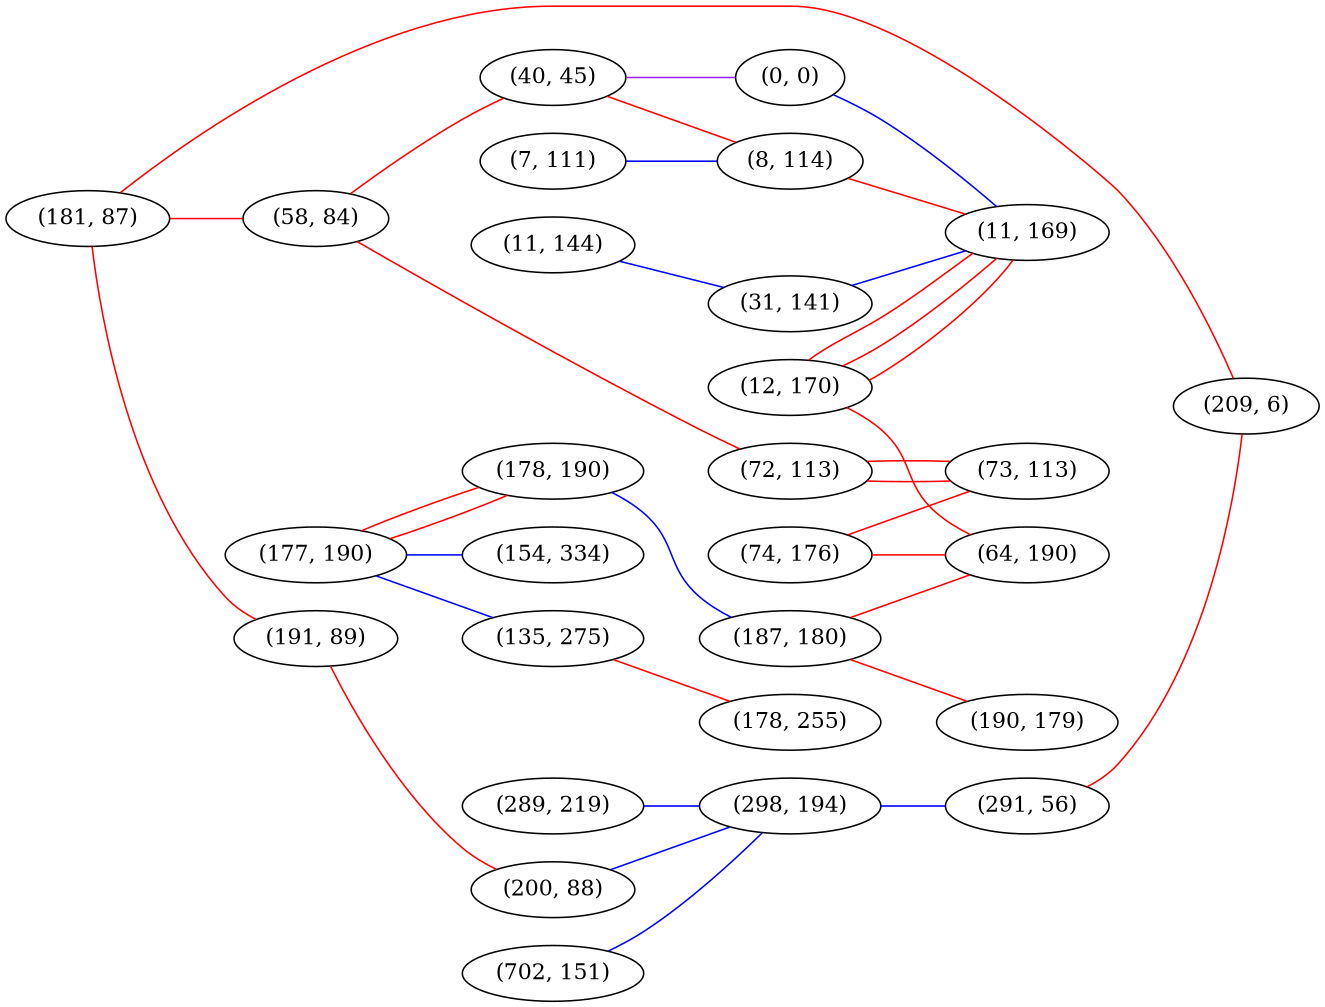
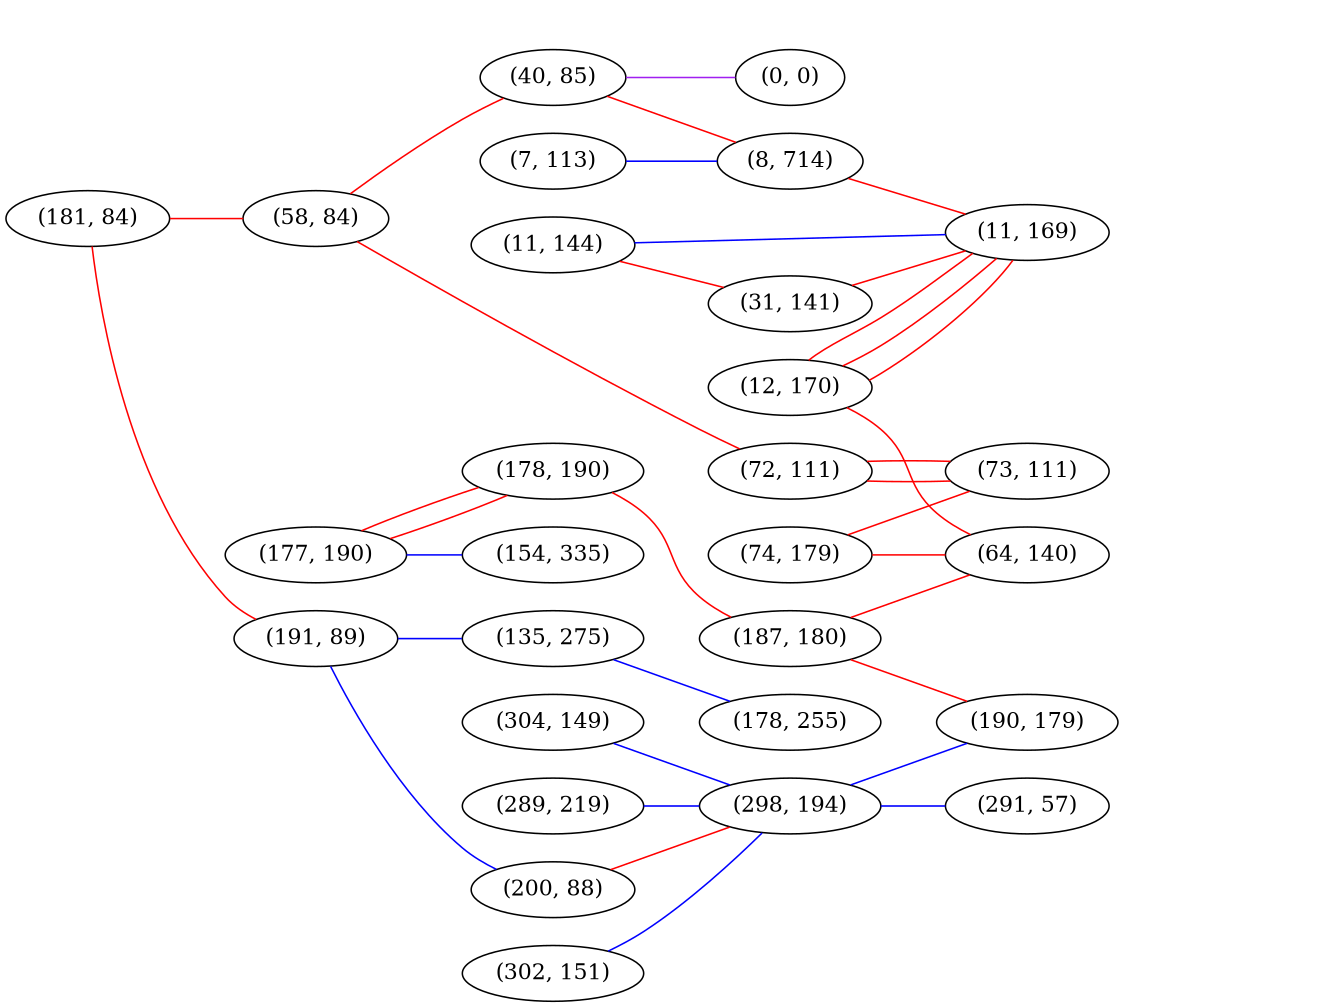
(553, 77) -> (553, 77)
(919, 145) -> (790, 239)
(553, 161) -> (553, 161)
(790, 161) -> (790, 161)
(88, 219) -> (88, 219)
(909, 268) -> (909, 268)
(672, 274) -> (672, 274)
(1246, 406) -> none
(790, 471) -> (790, 471)
(1027, 471) -> (1027, 471)
(553, 555) -> (553, 555)
(672, 555) -> (672, 555)
(790, 555) -> (790, 555)
(1027, 555) -> (1027, 555)
(435, 597) -> (430, 639)
(672, 681) -> (672, 681)
none -> (553, 722)
none -> (909, 764)
(400, 780) -> (400, 780)
(1027, 806) -> (1027, 806)
(670, 848) -> (670, 848)
(553, 973) -> (553, 973)
